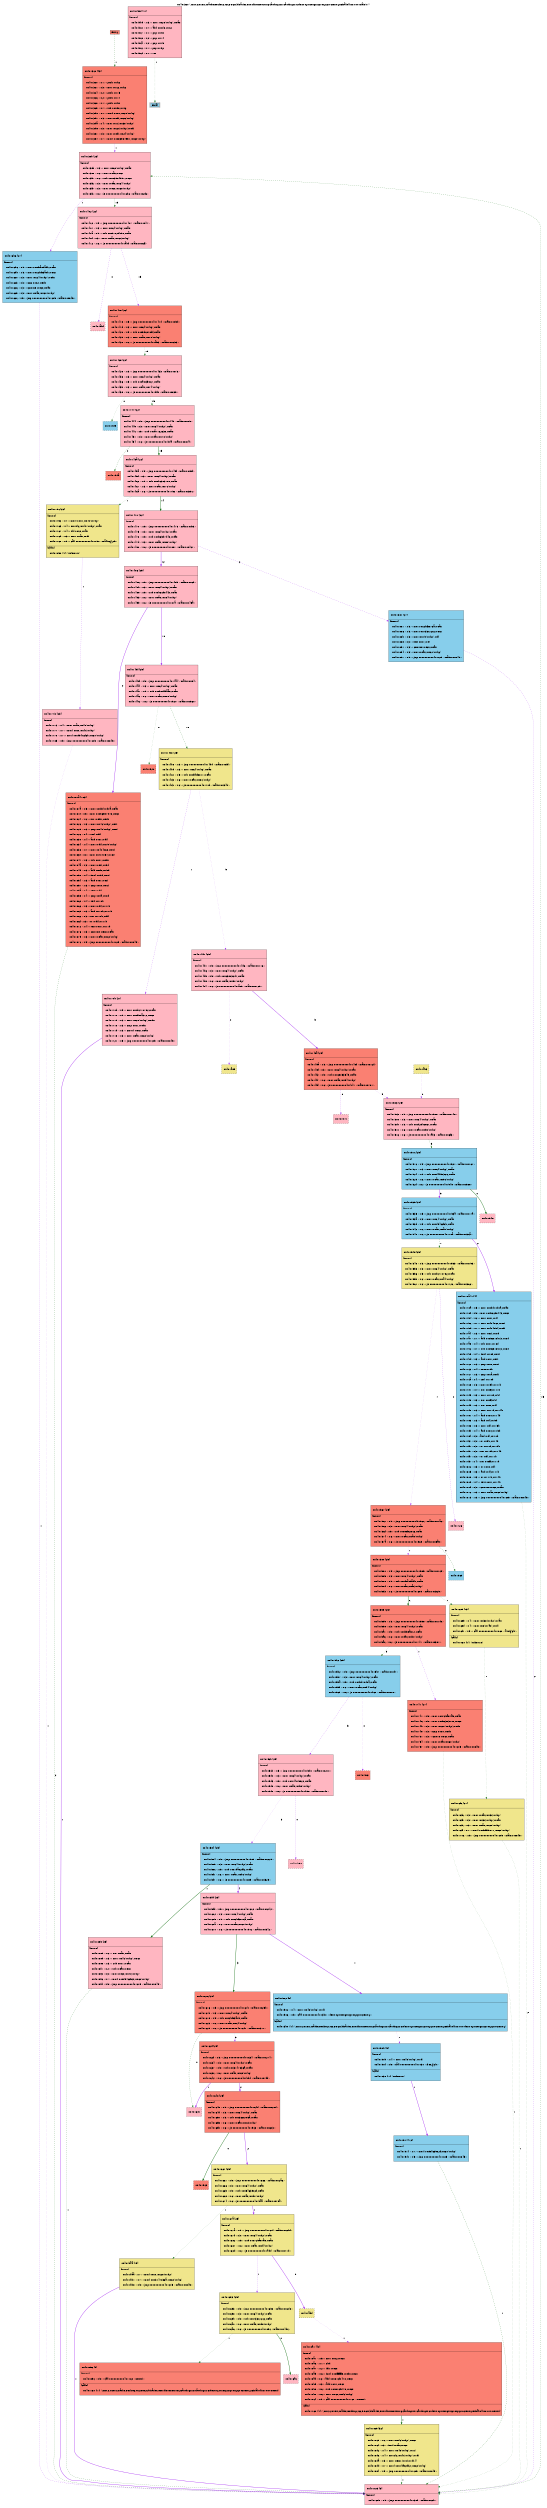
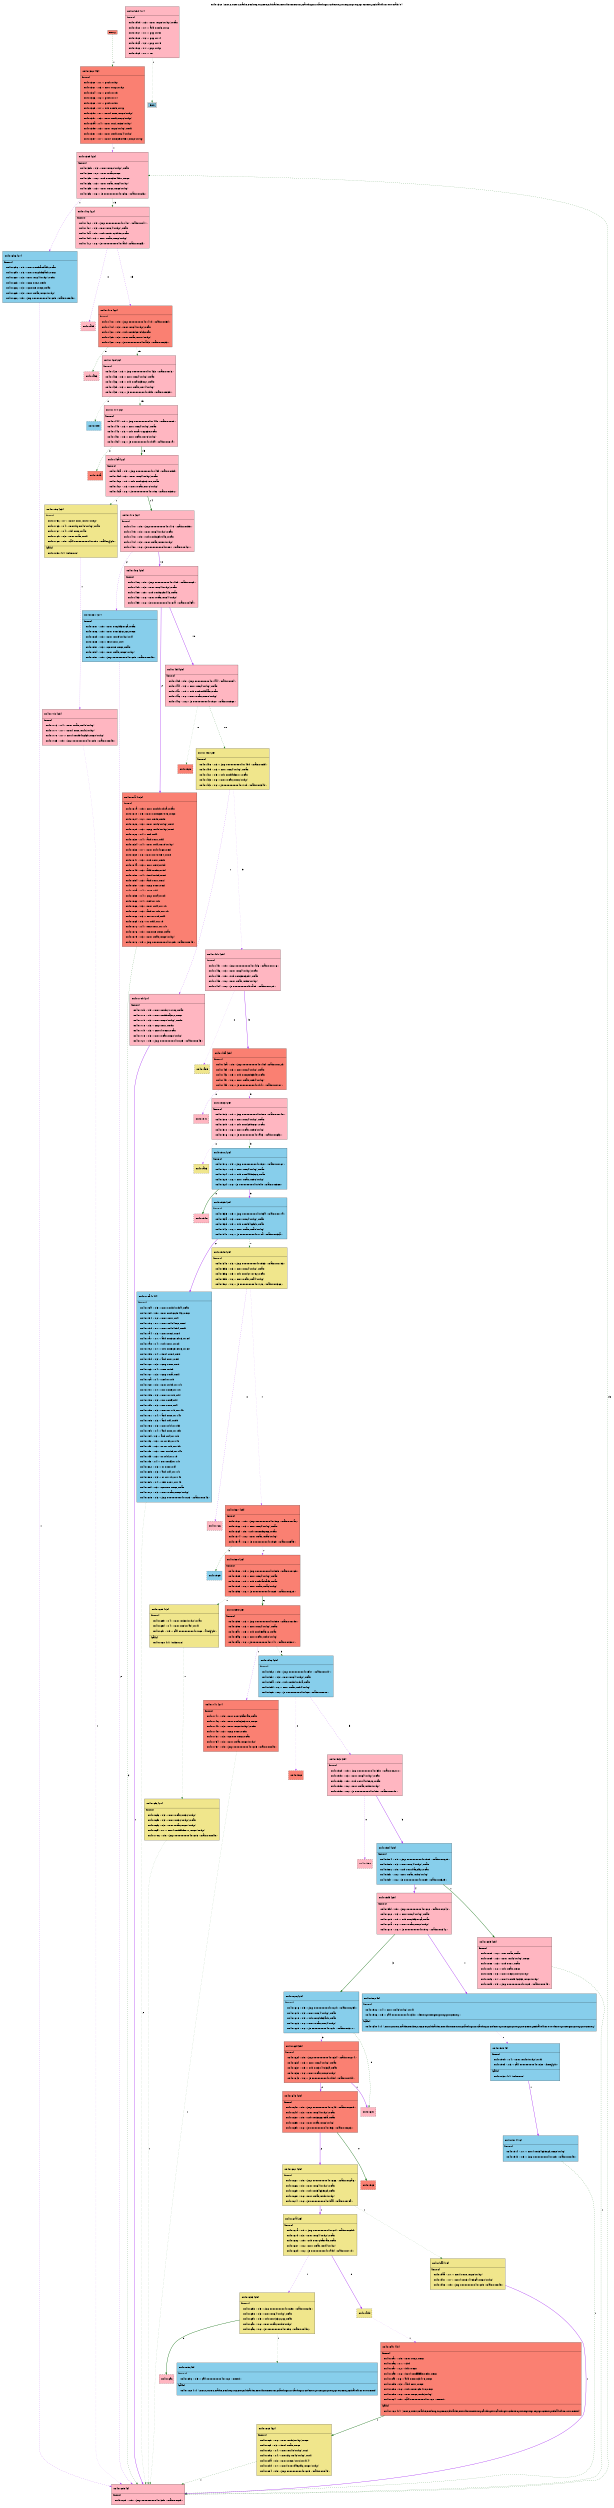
(155, 105) -> (152, 105)
none -> (91, 376)
(421, 1085) -> (209, 1150)
(267, 1819) -> (389, 1819)
(232, 2012) -> (321, 2012)
(180, 2379) -> (277, 2379)
